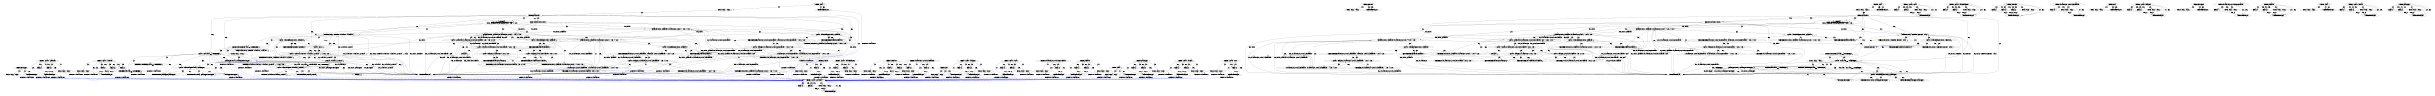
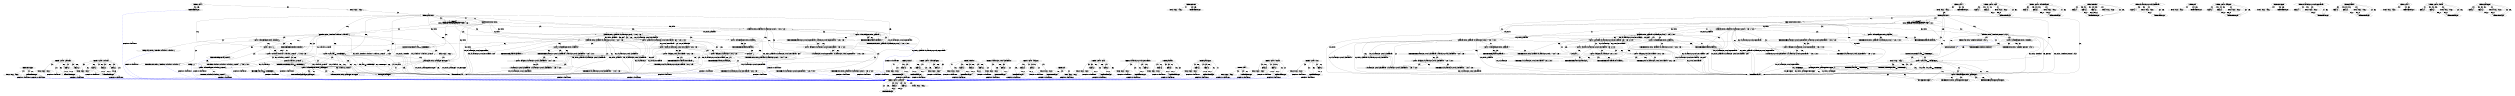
(300, 71) -> none
(324, 74) -> (232, 59)
